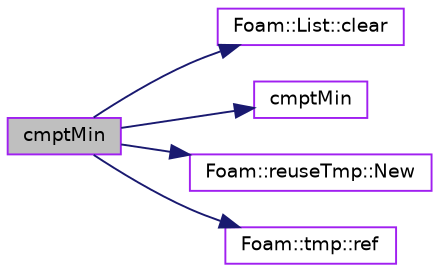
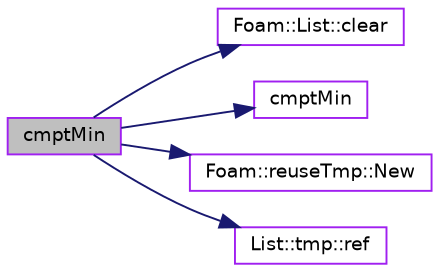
(311, 246) -> (311, 246)
